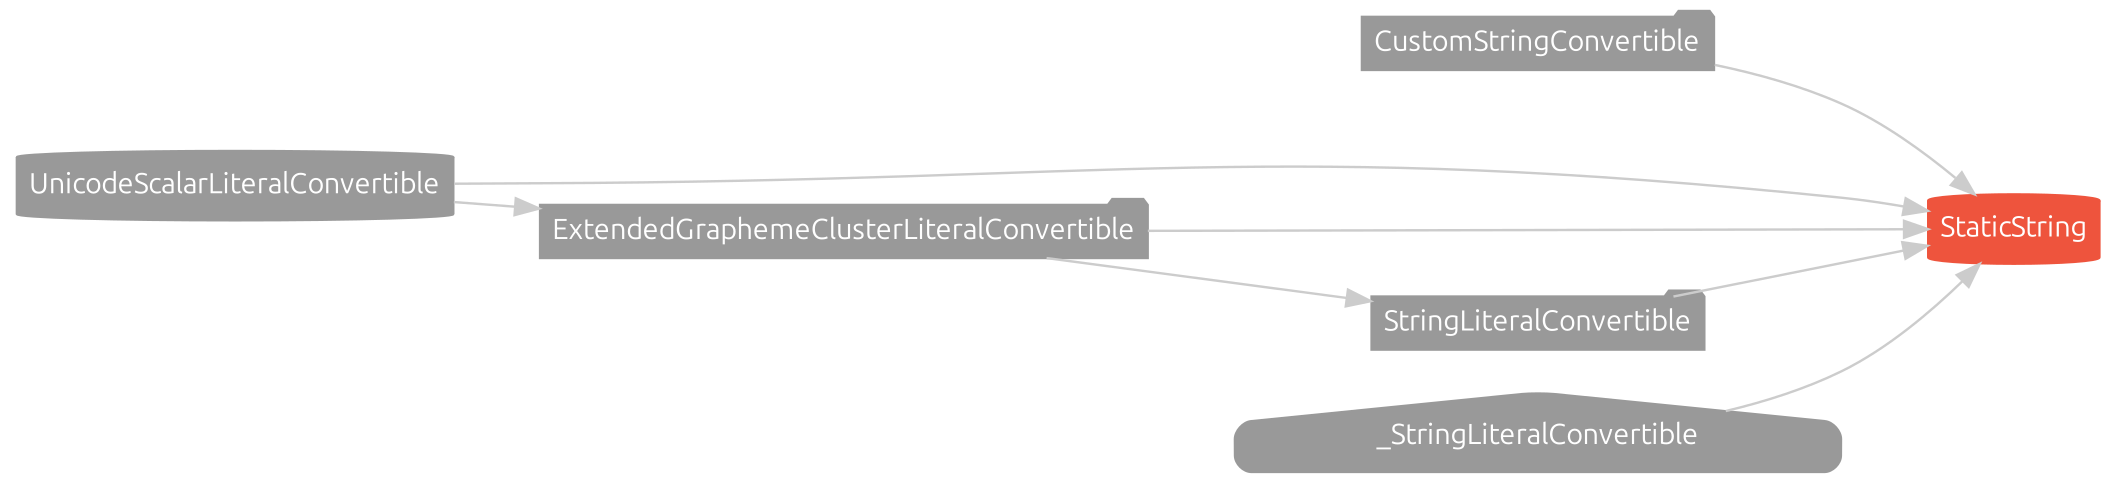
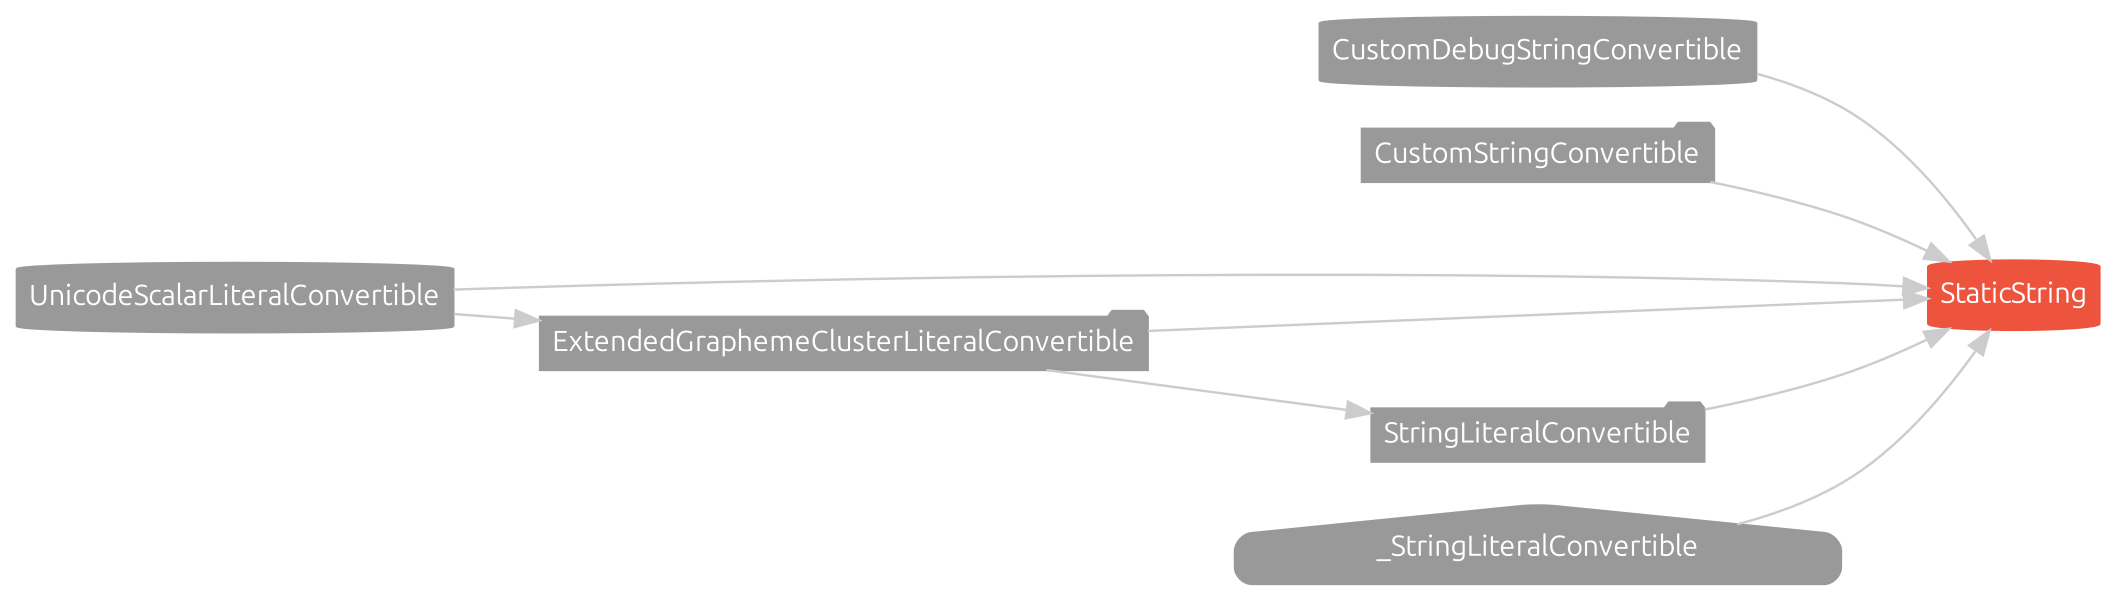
none -> (1538, 52)
